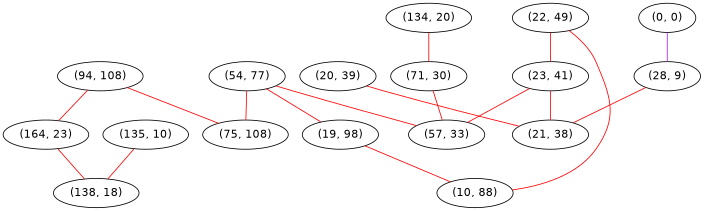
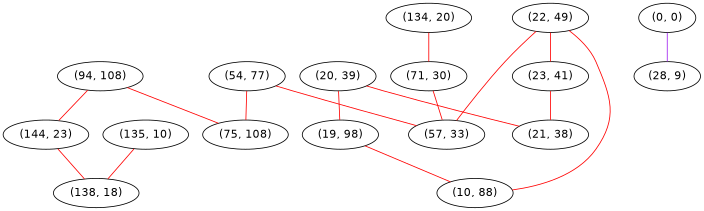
(615, 102) -> none
(294, 105) -> (339, 110)
(499, 105) -> (494, 74)
(46, 135) -> (46, 135)
